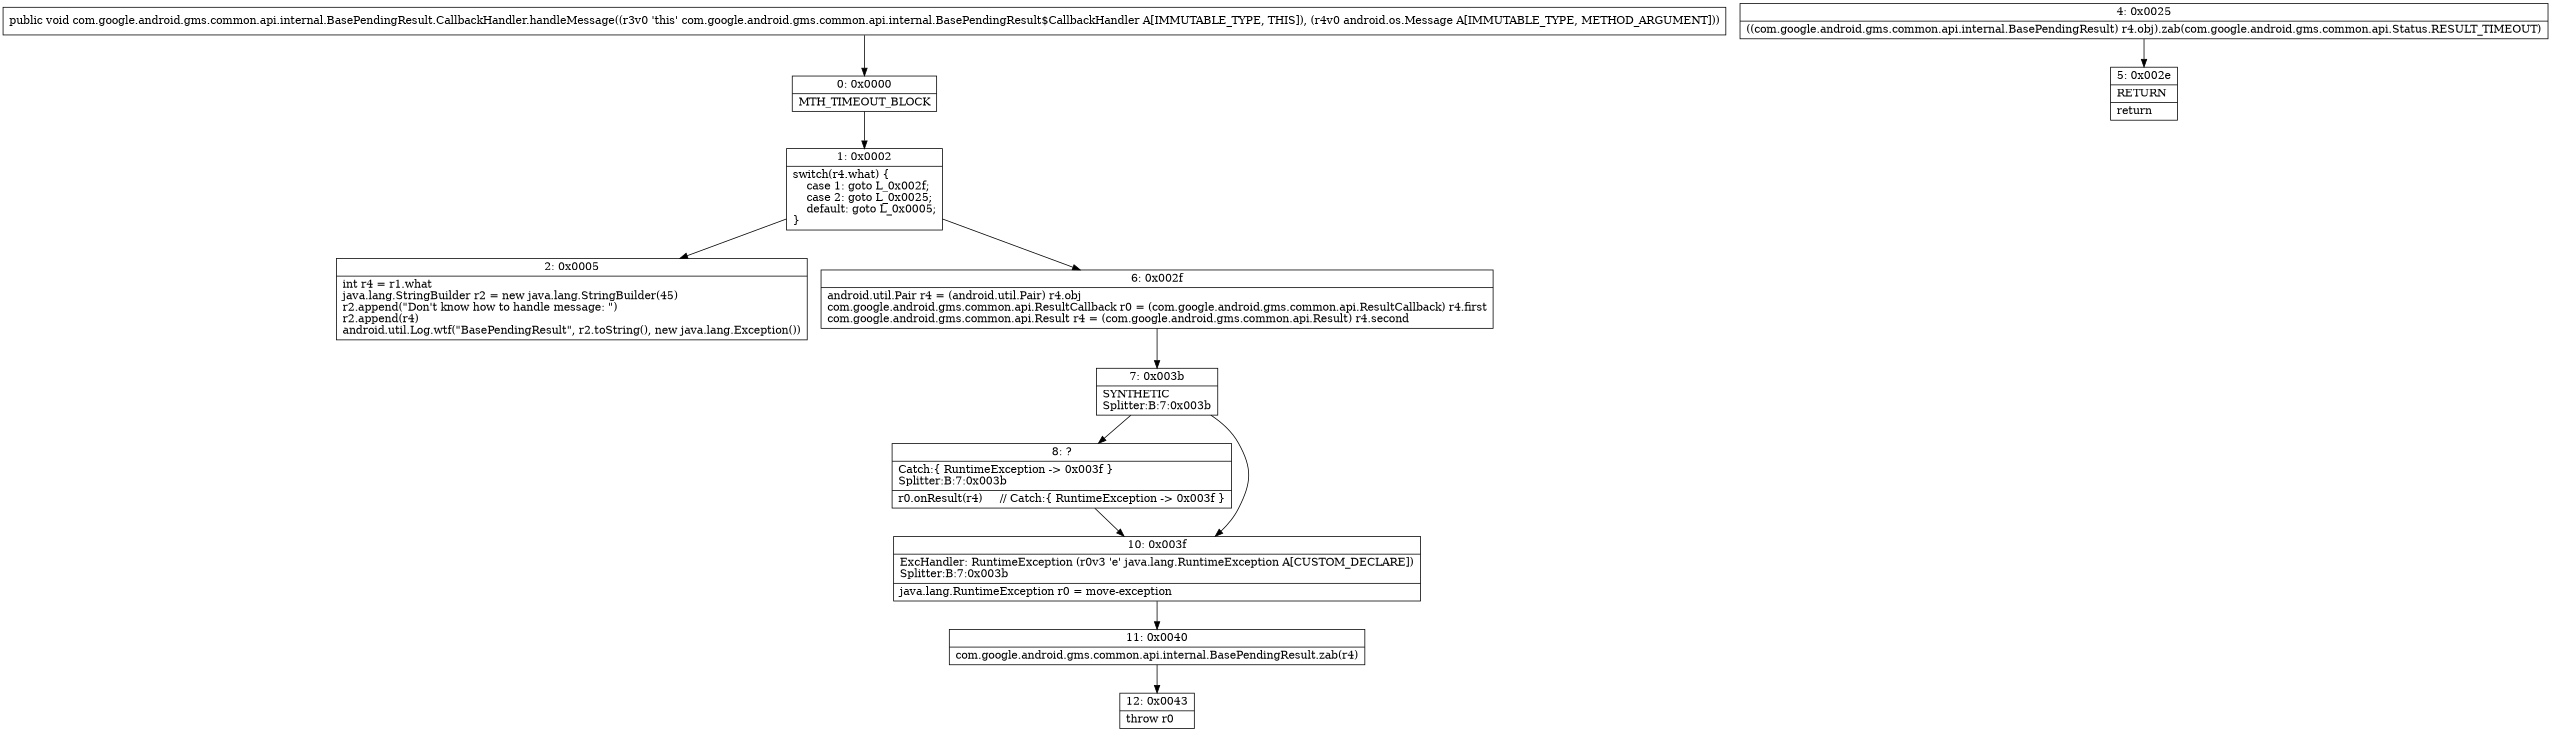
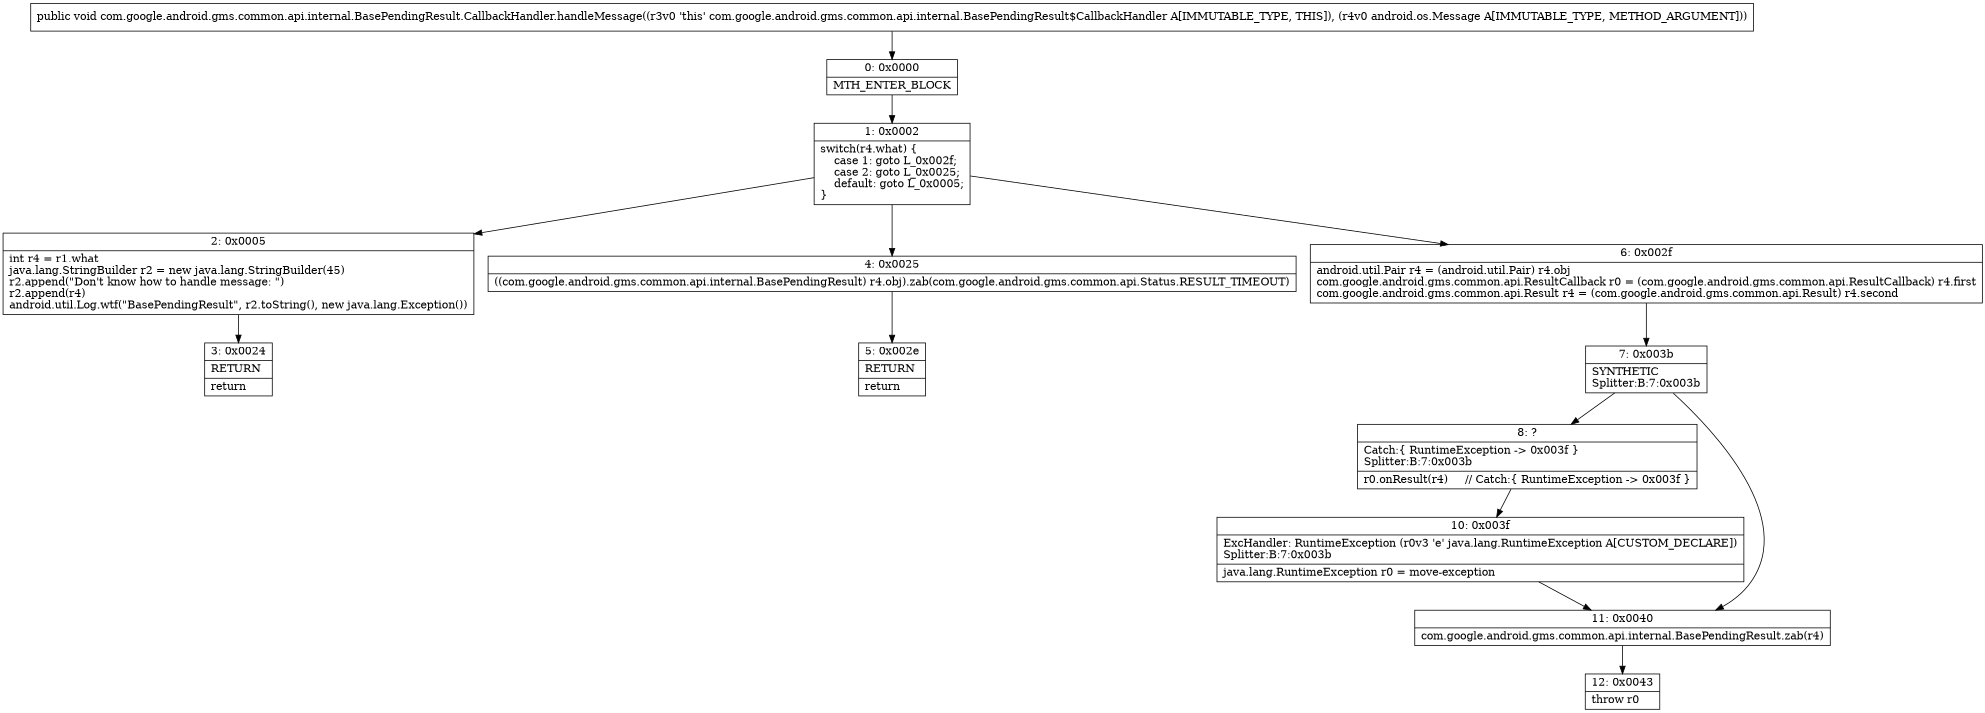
(864, 102) -> (892, 86)
none -> (892, 226)
none -> (238, 369)
(1248, 470) -> (1753, 495)
